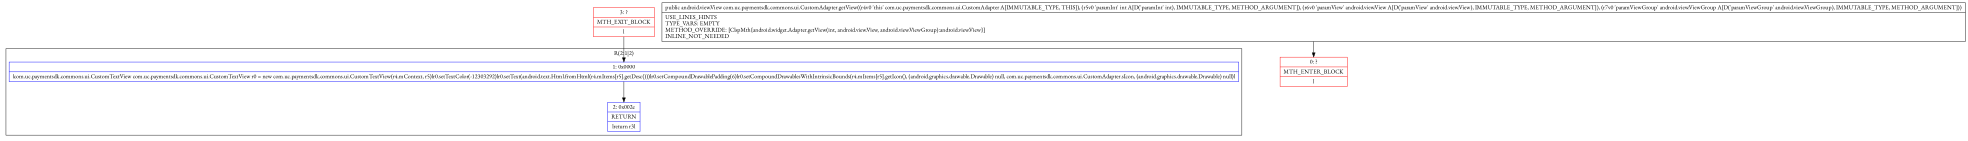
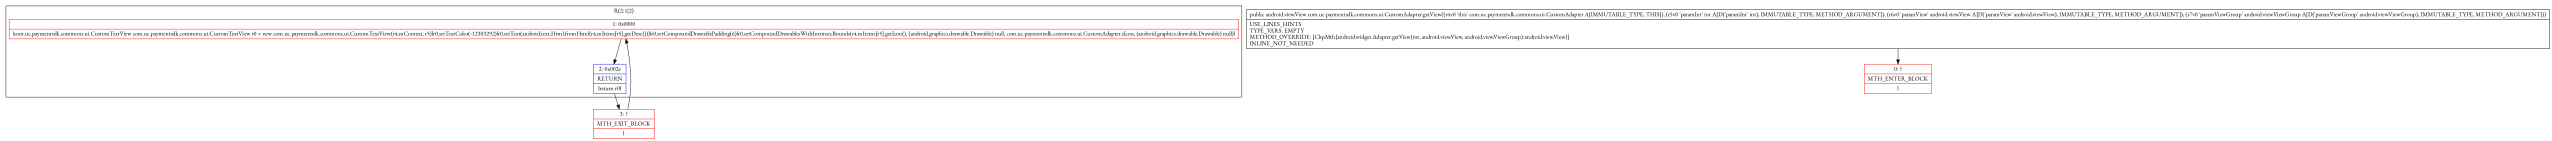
(624, 72) -> (624, 29)
none -> (616, 100)
(624, 126) -> (610, 88)
